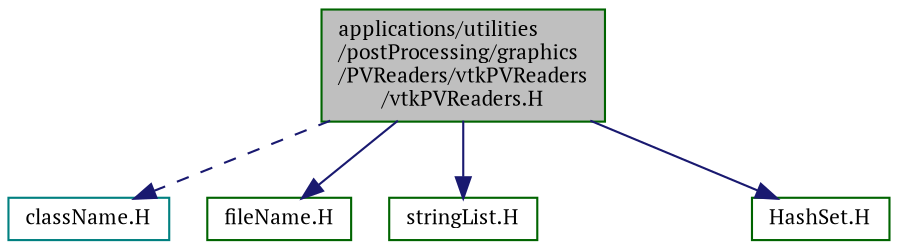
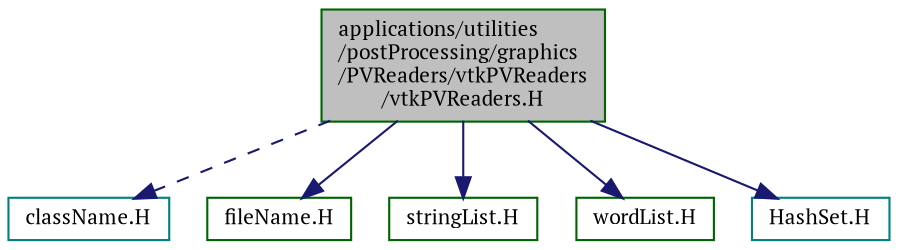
none -> (645, 219)
(821, 219) -> (821, 219)
